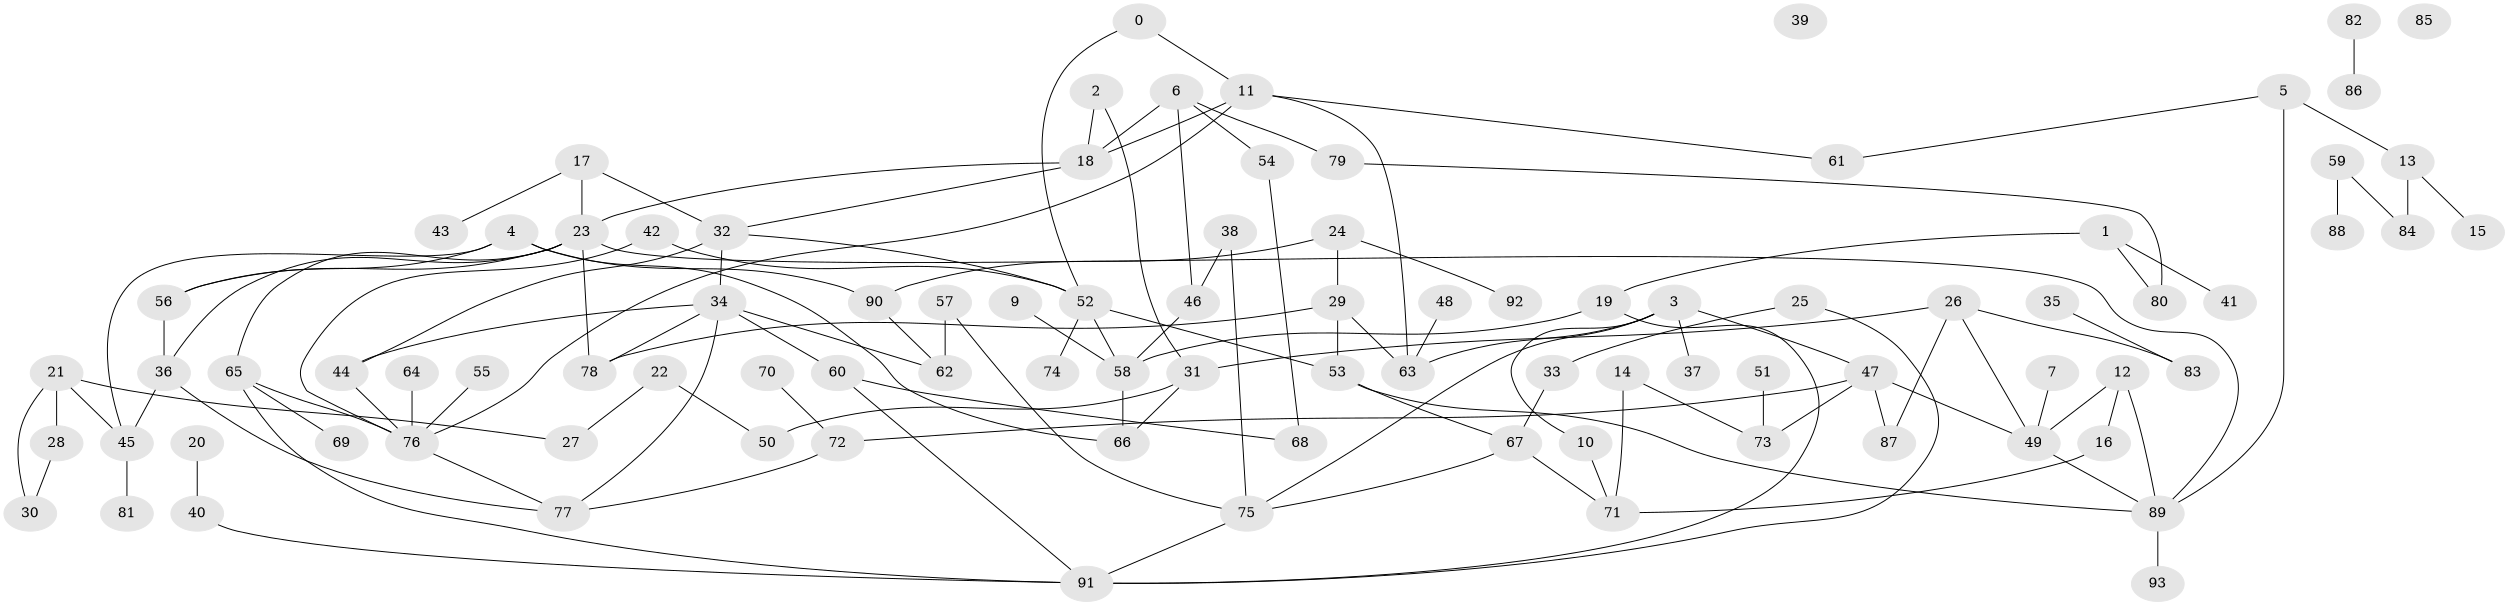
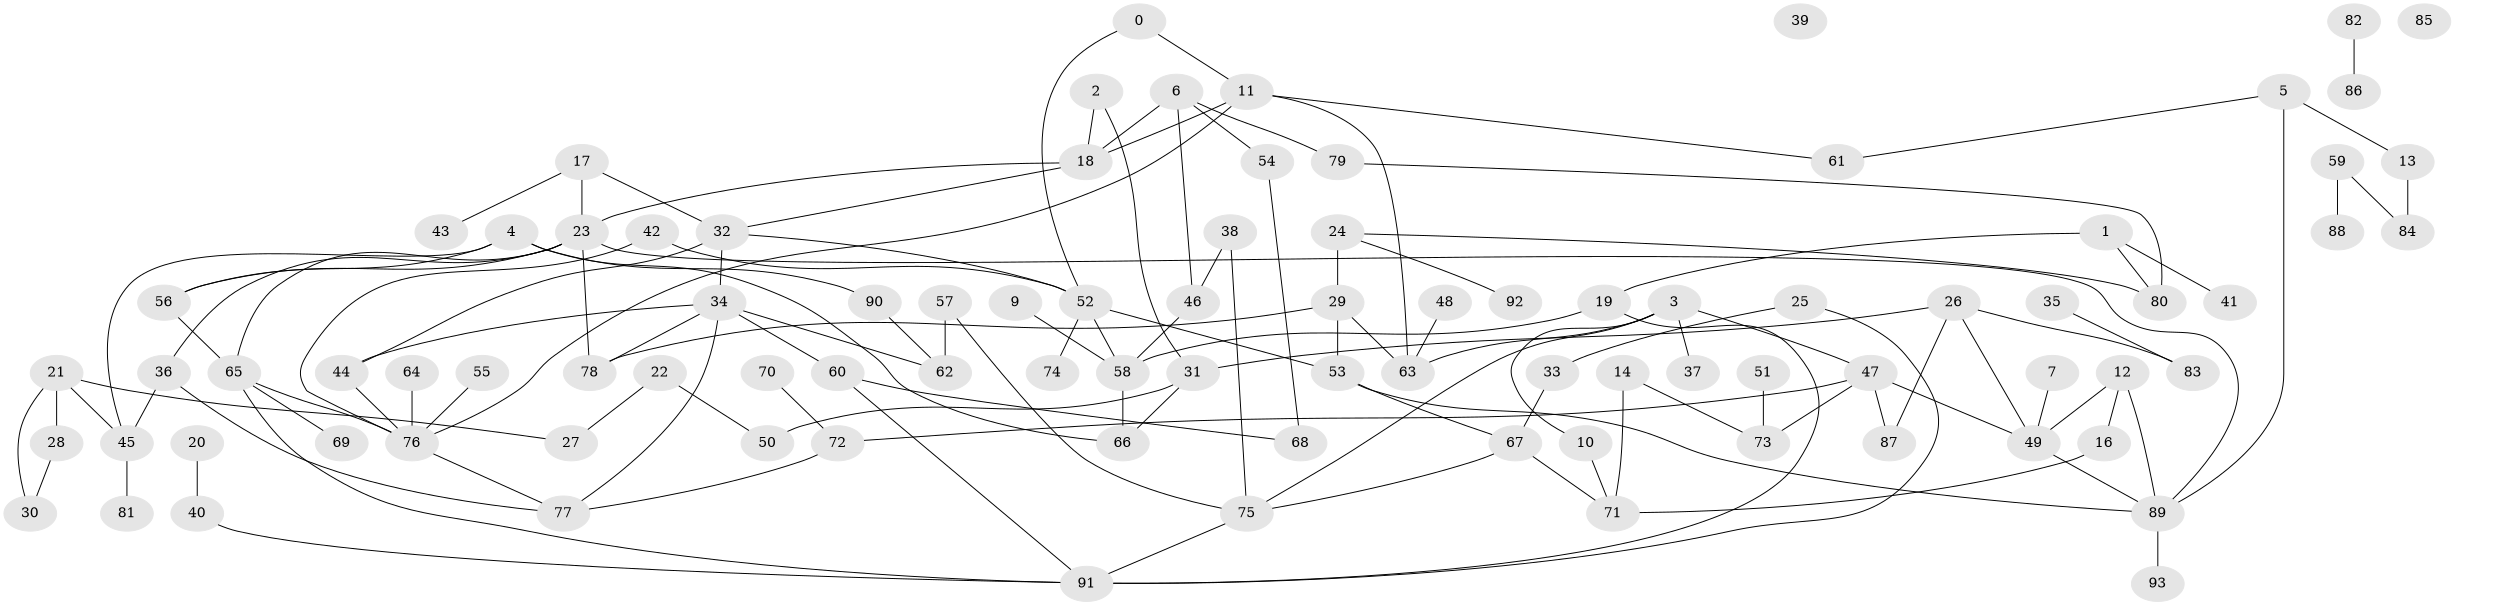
(2478, 232) -> none
(1103, 261) -> (1753, 249)
(164, 338) -> (199, 338)
